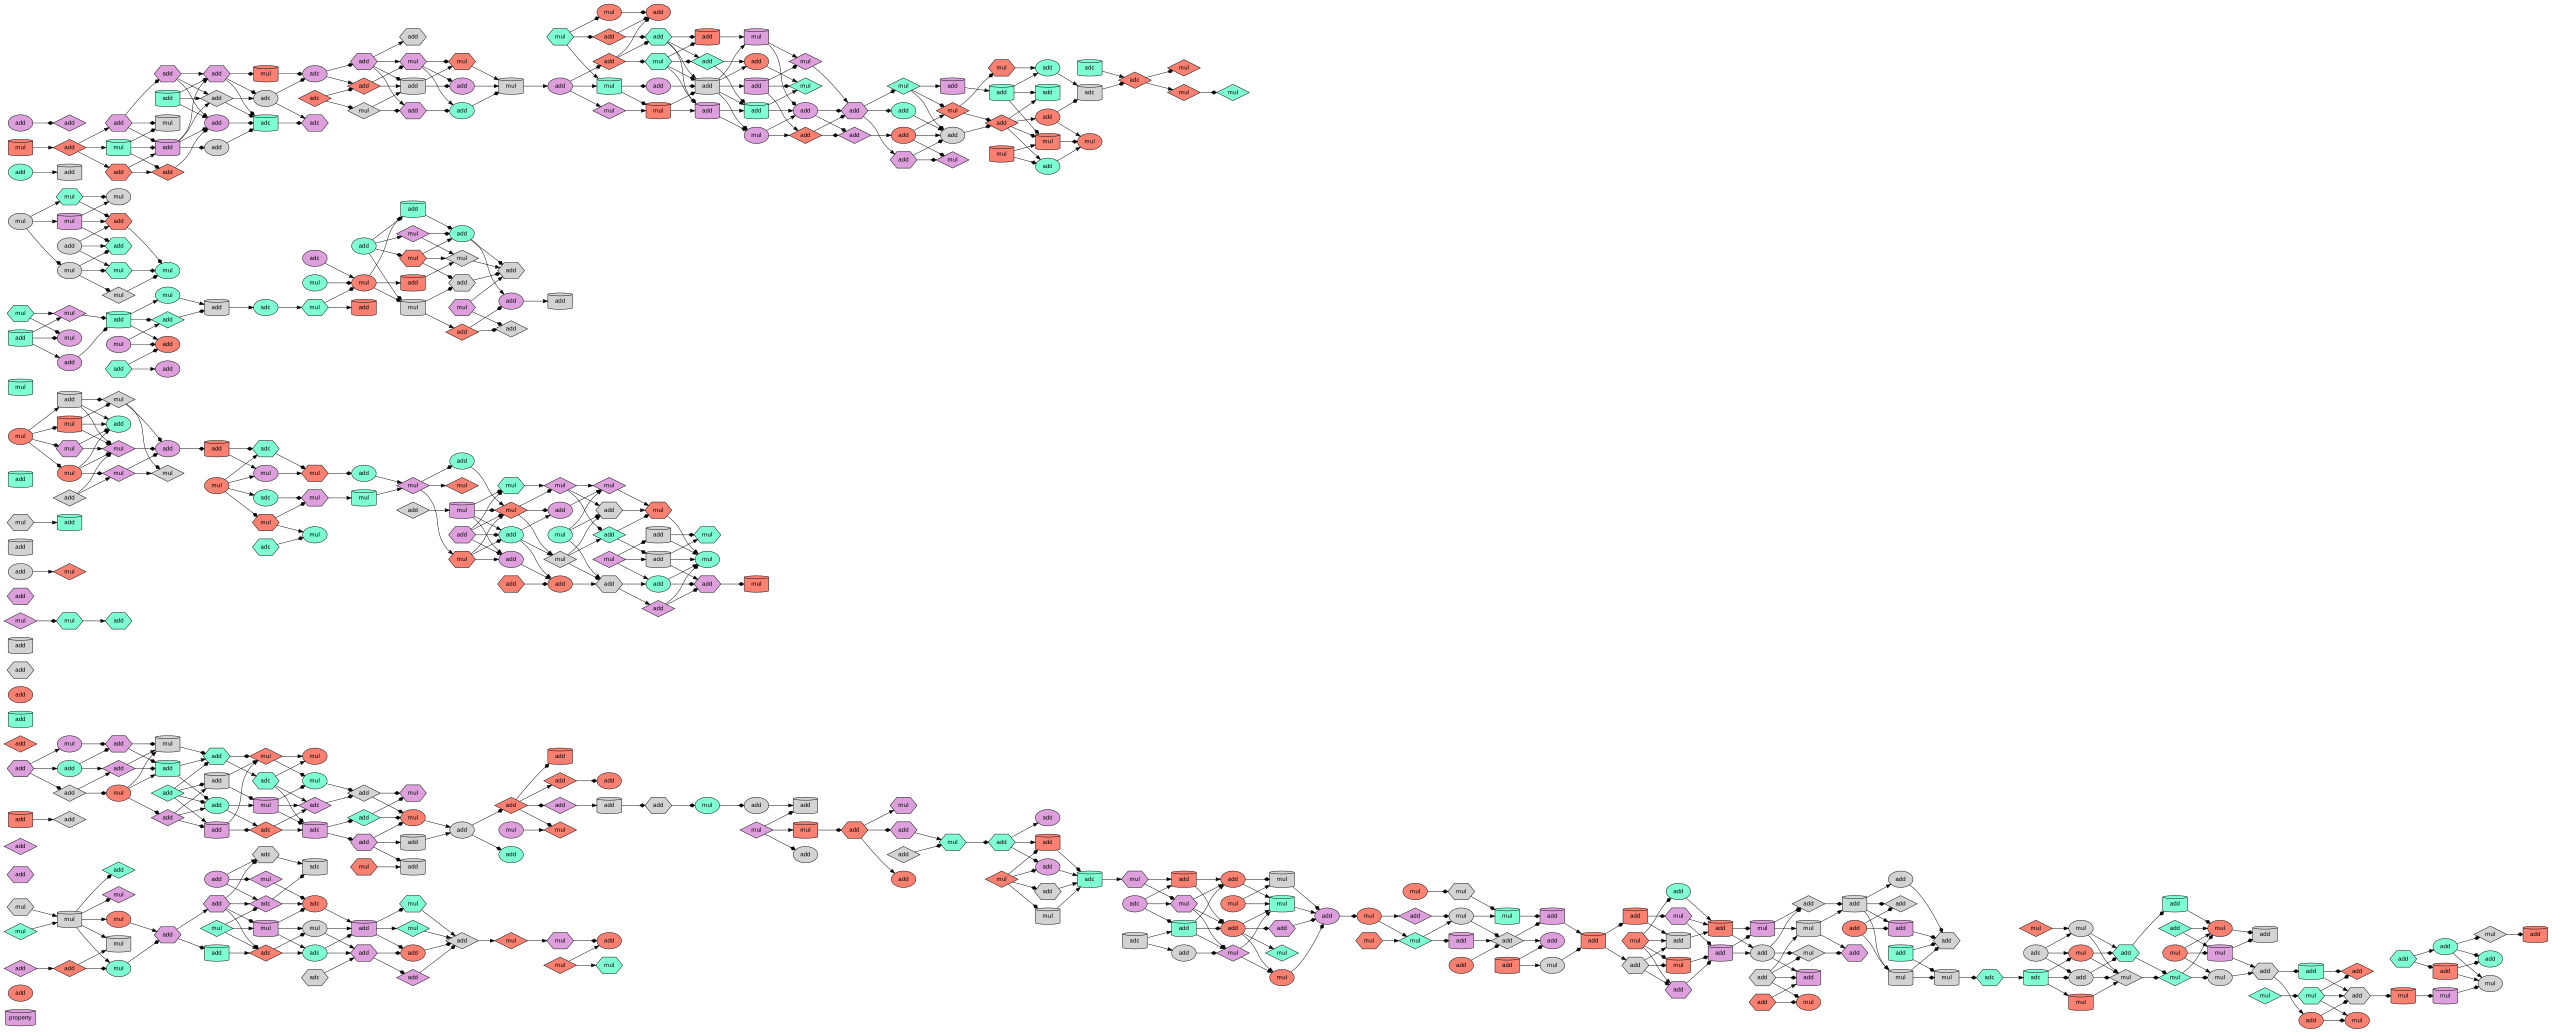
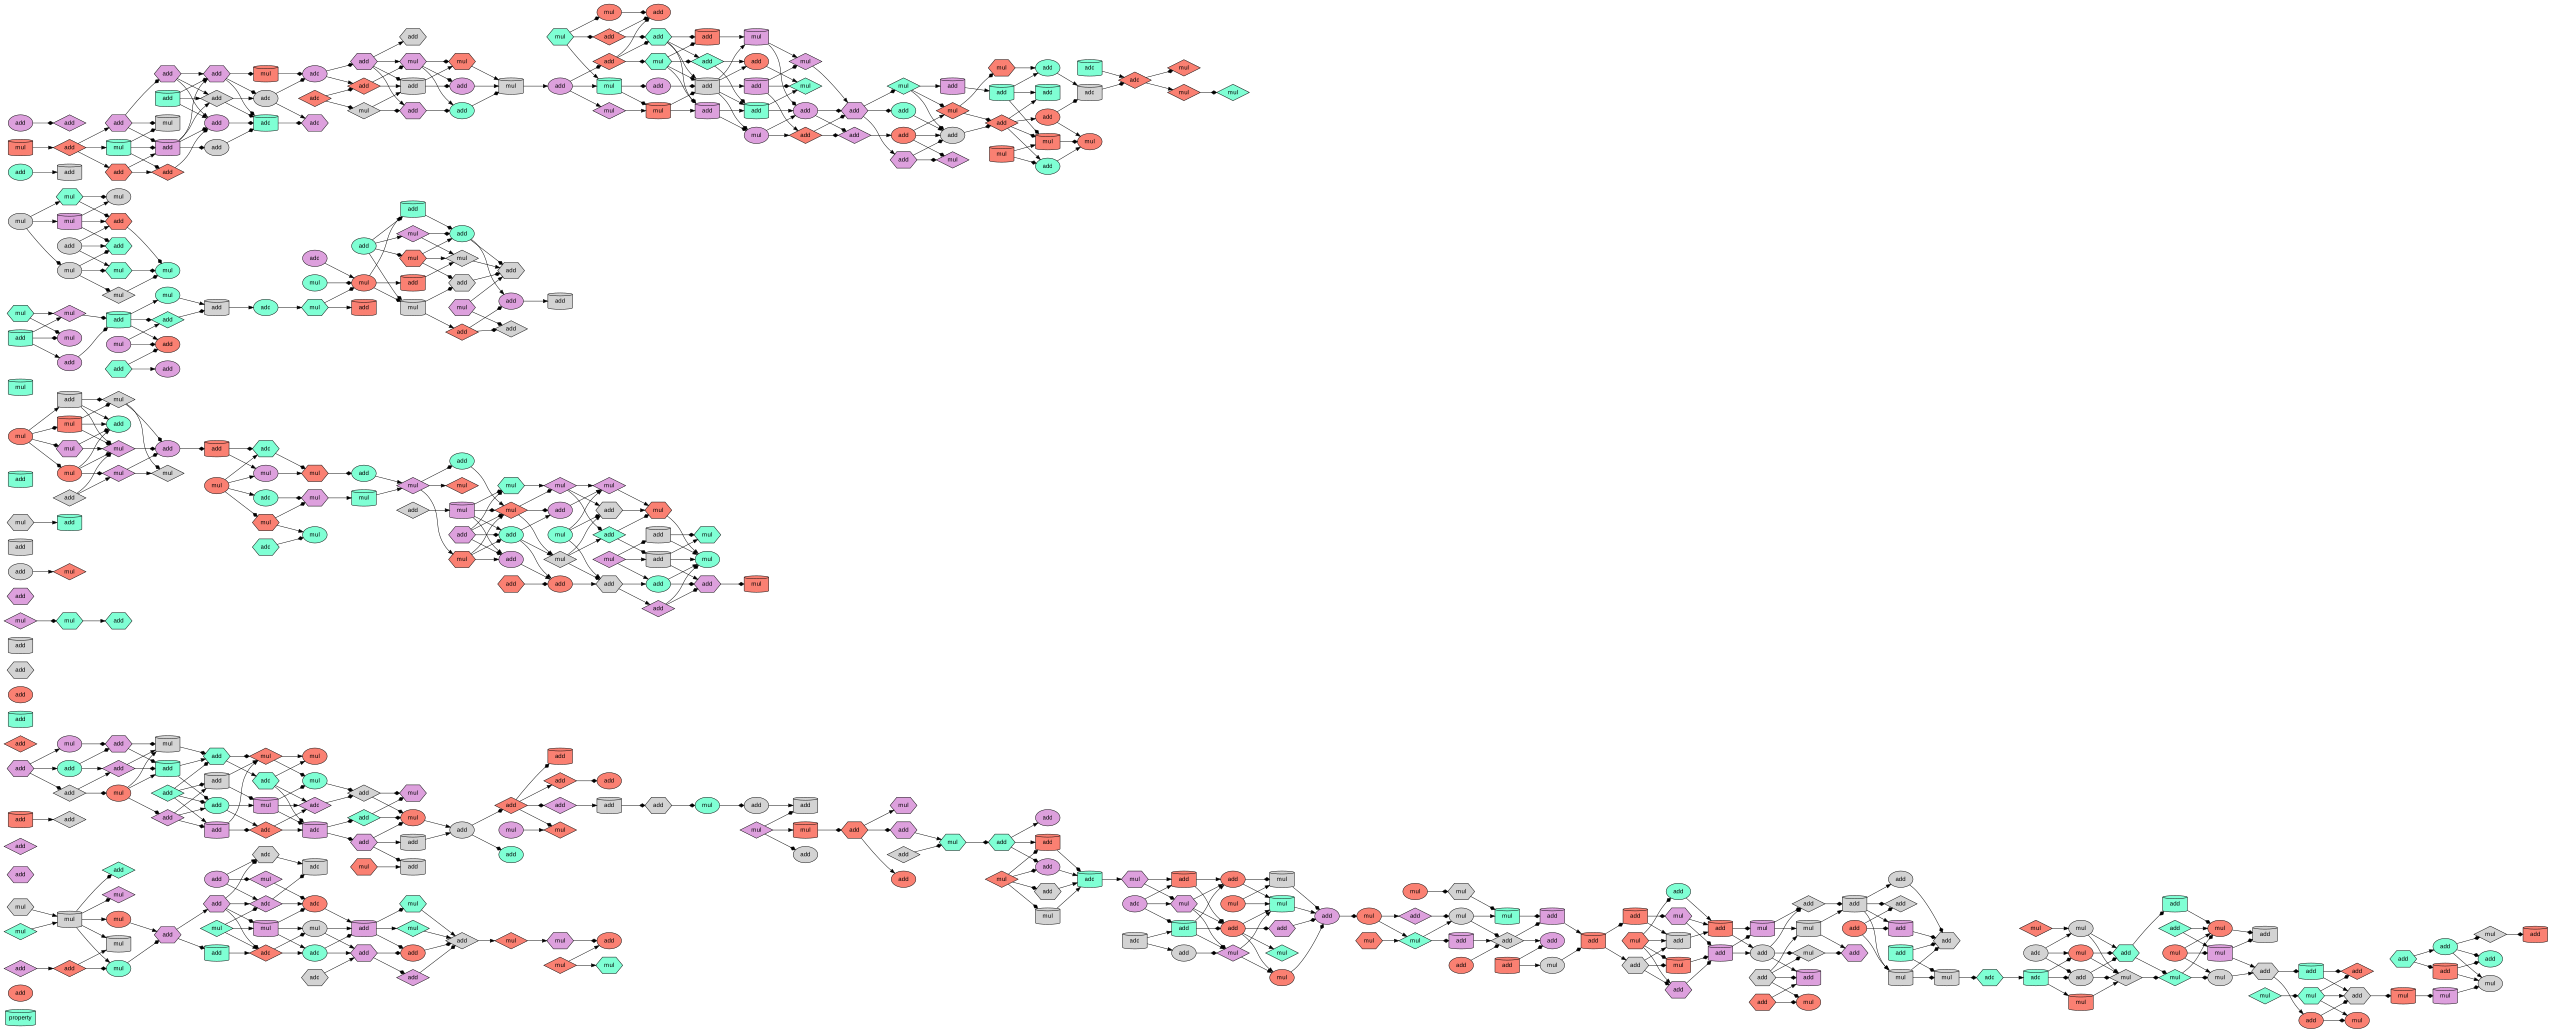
(20, 1018) -> (20, 1018)
